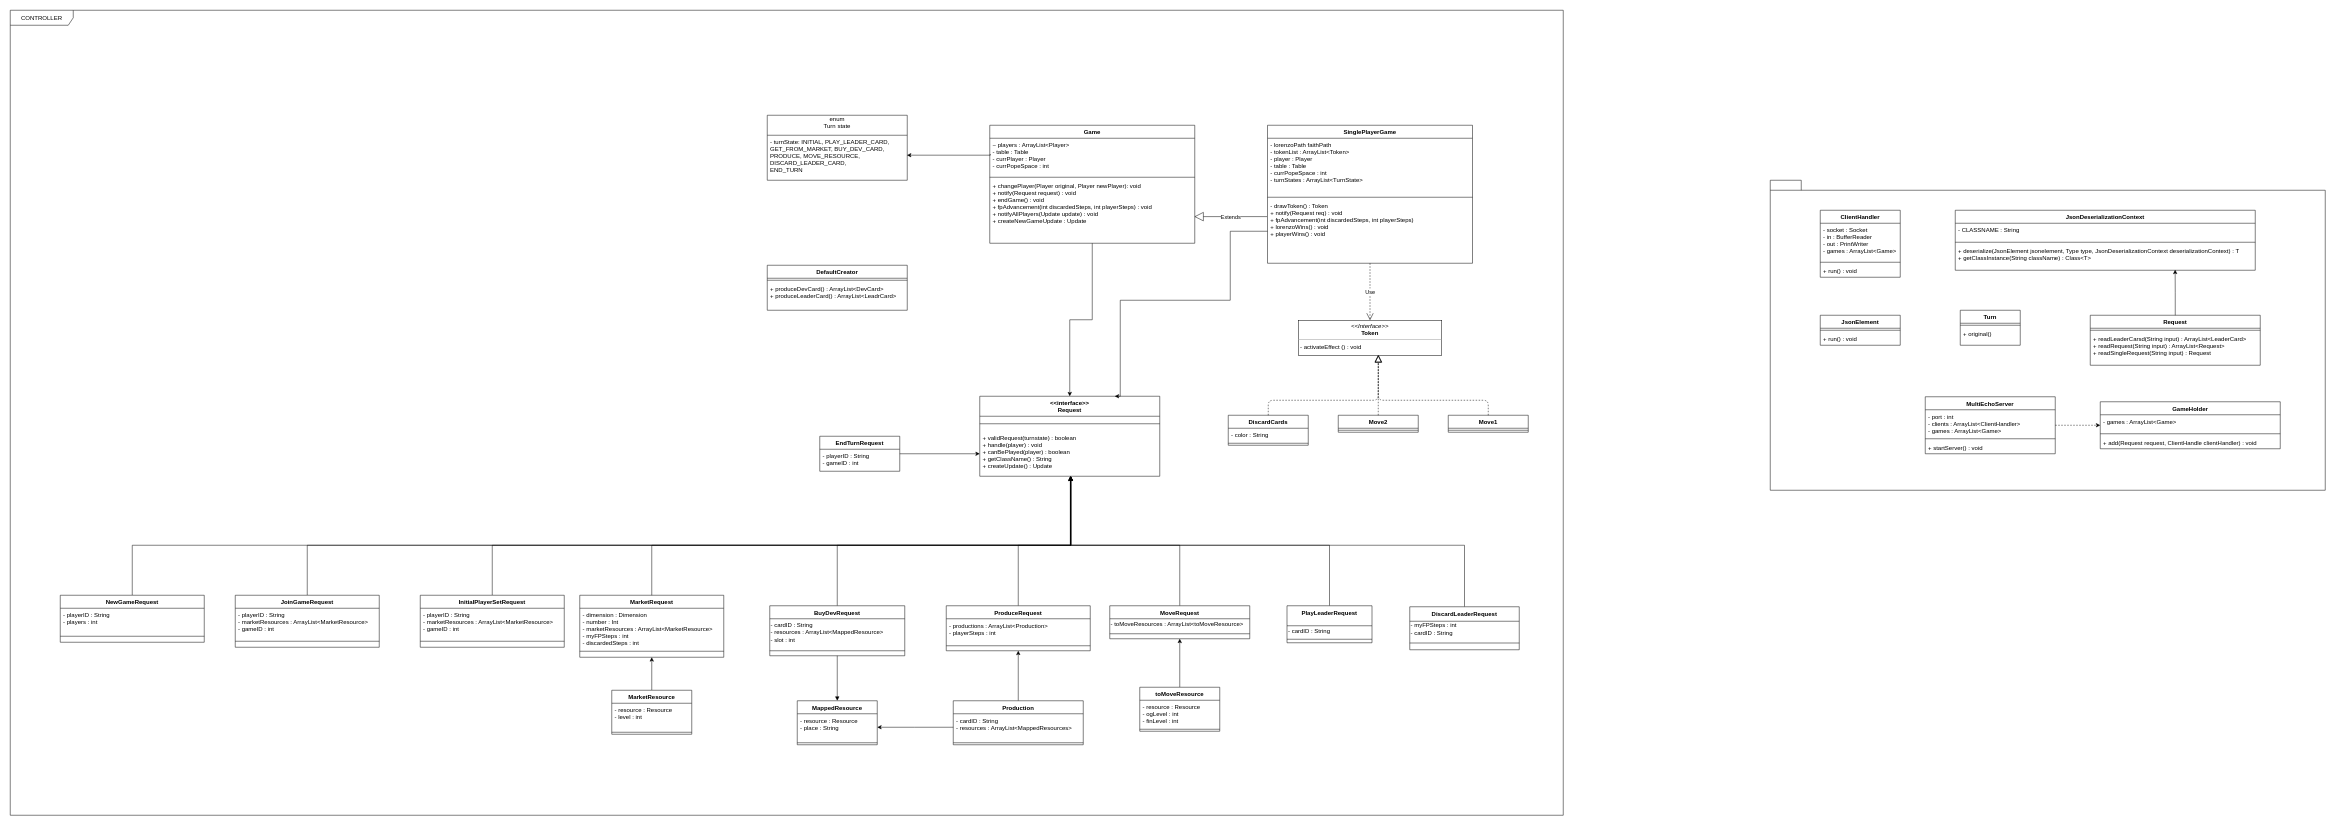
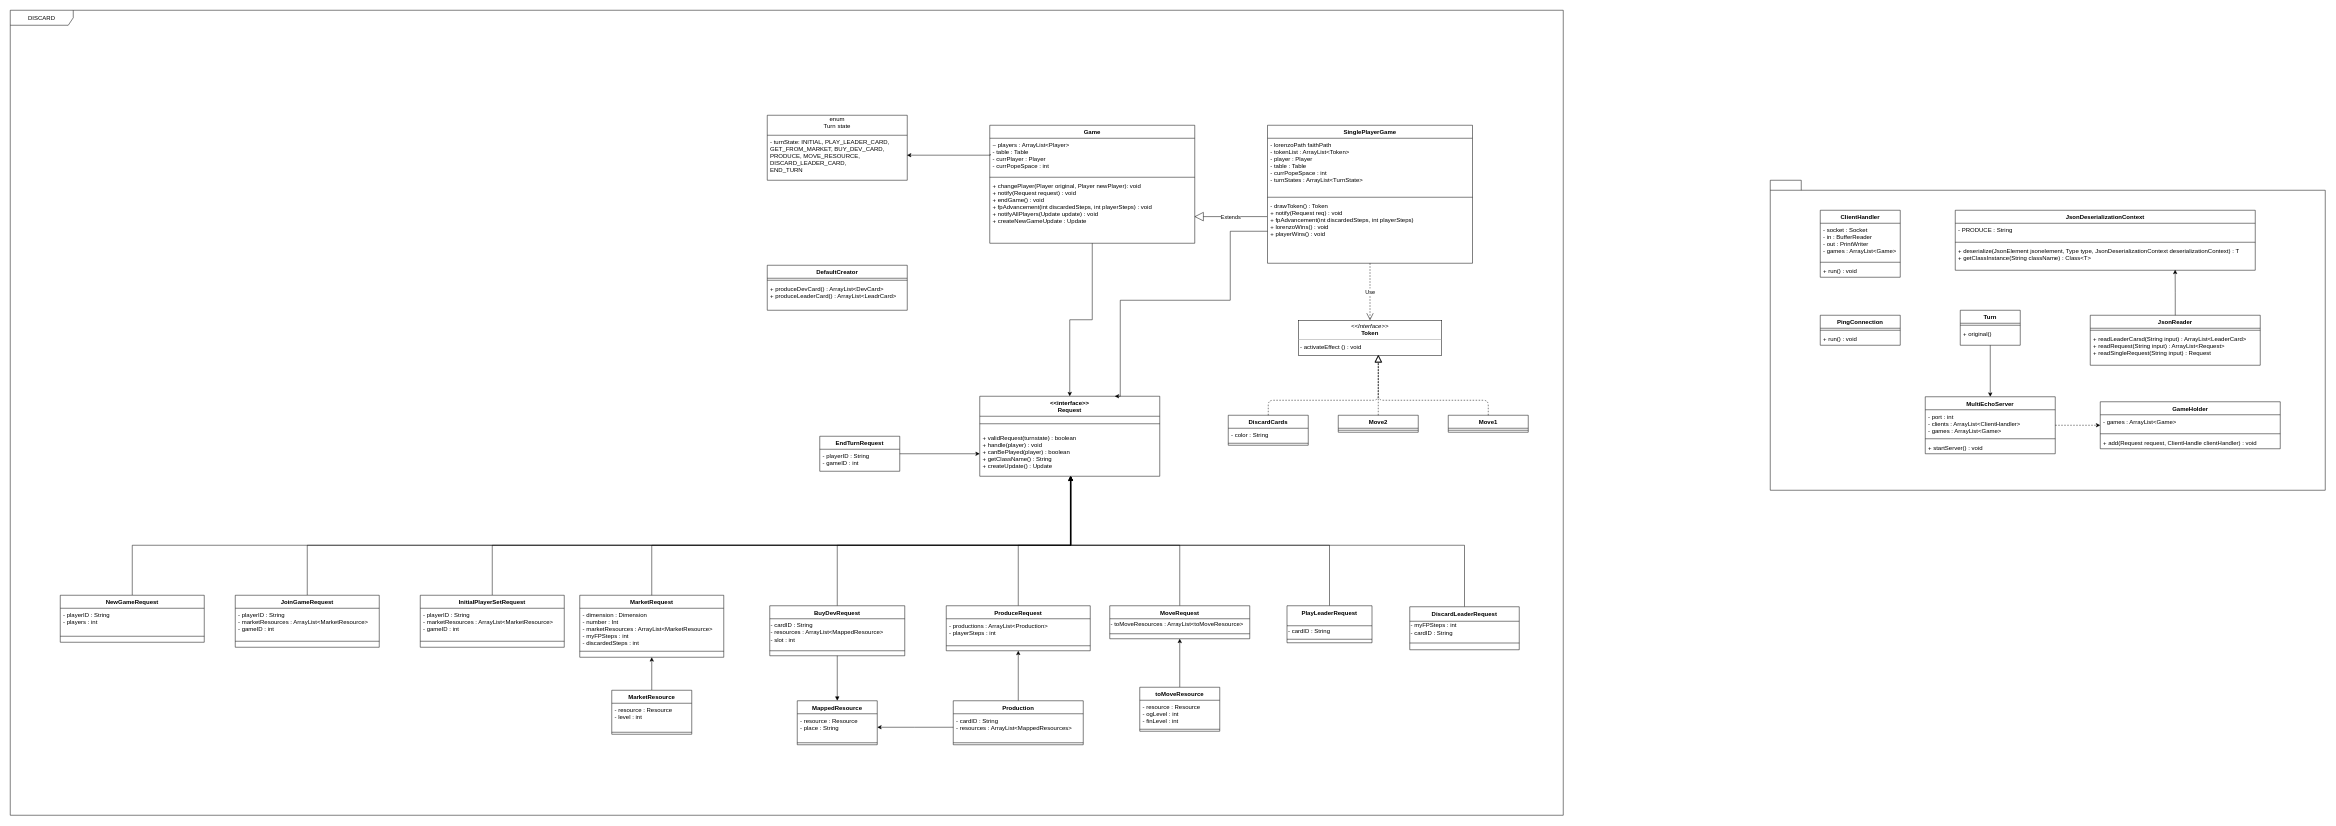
(42, 18) -> (42, 18)
(1988, 230) -> (1984, 230)
(1860, 322) -> (1860, 322)
(2175, 322) -> (2175, 322)
none -> (1990, 392)
